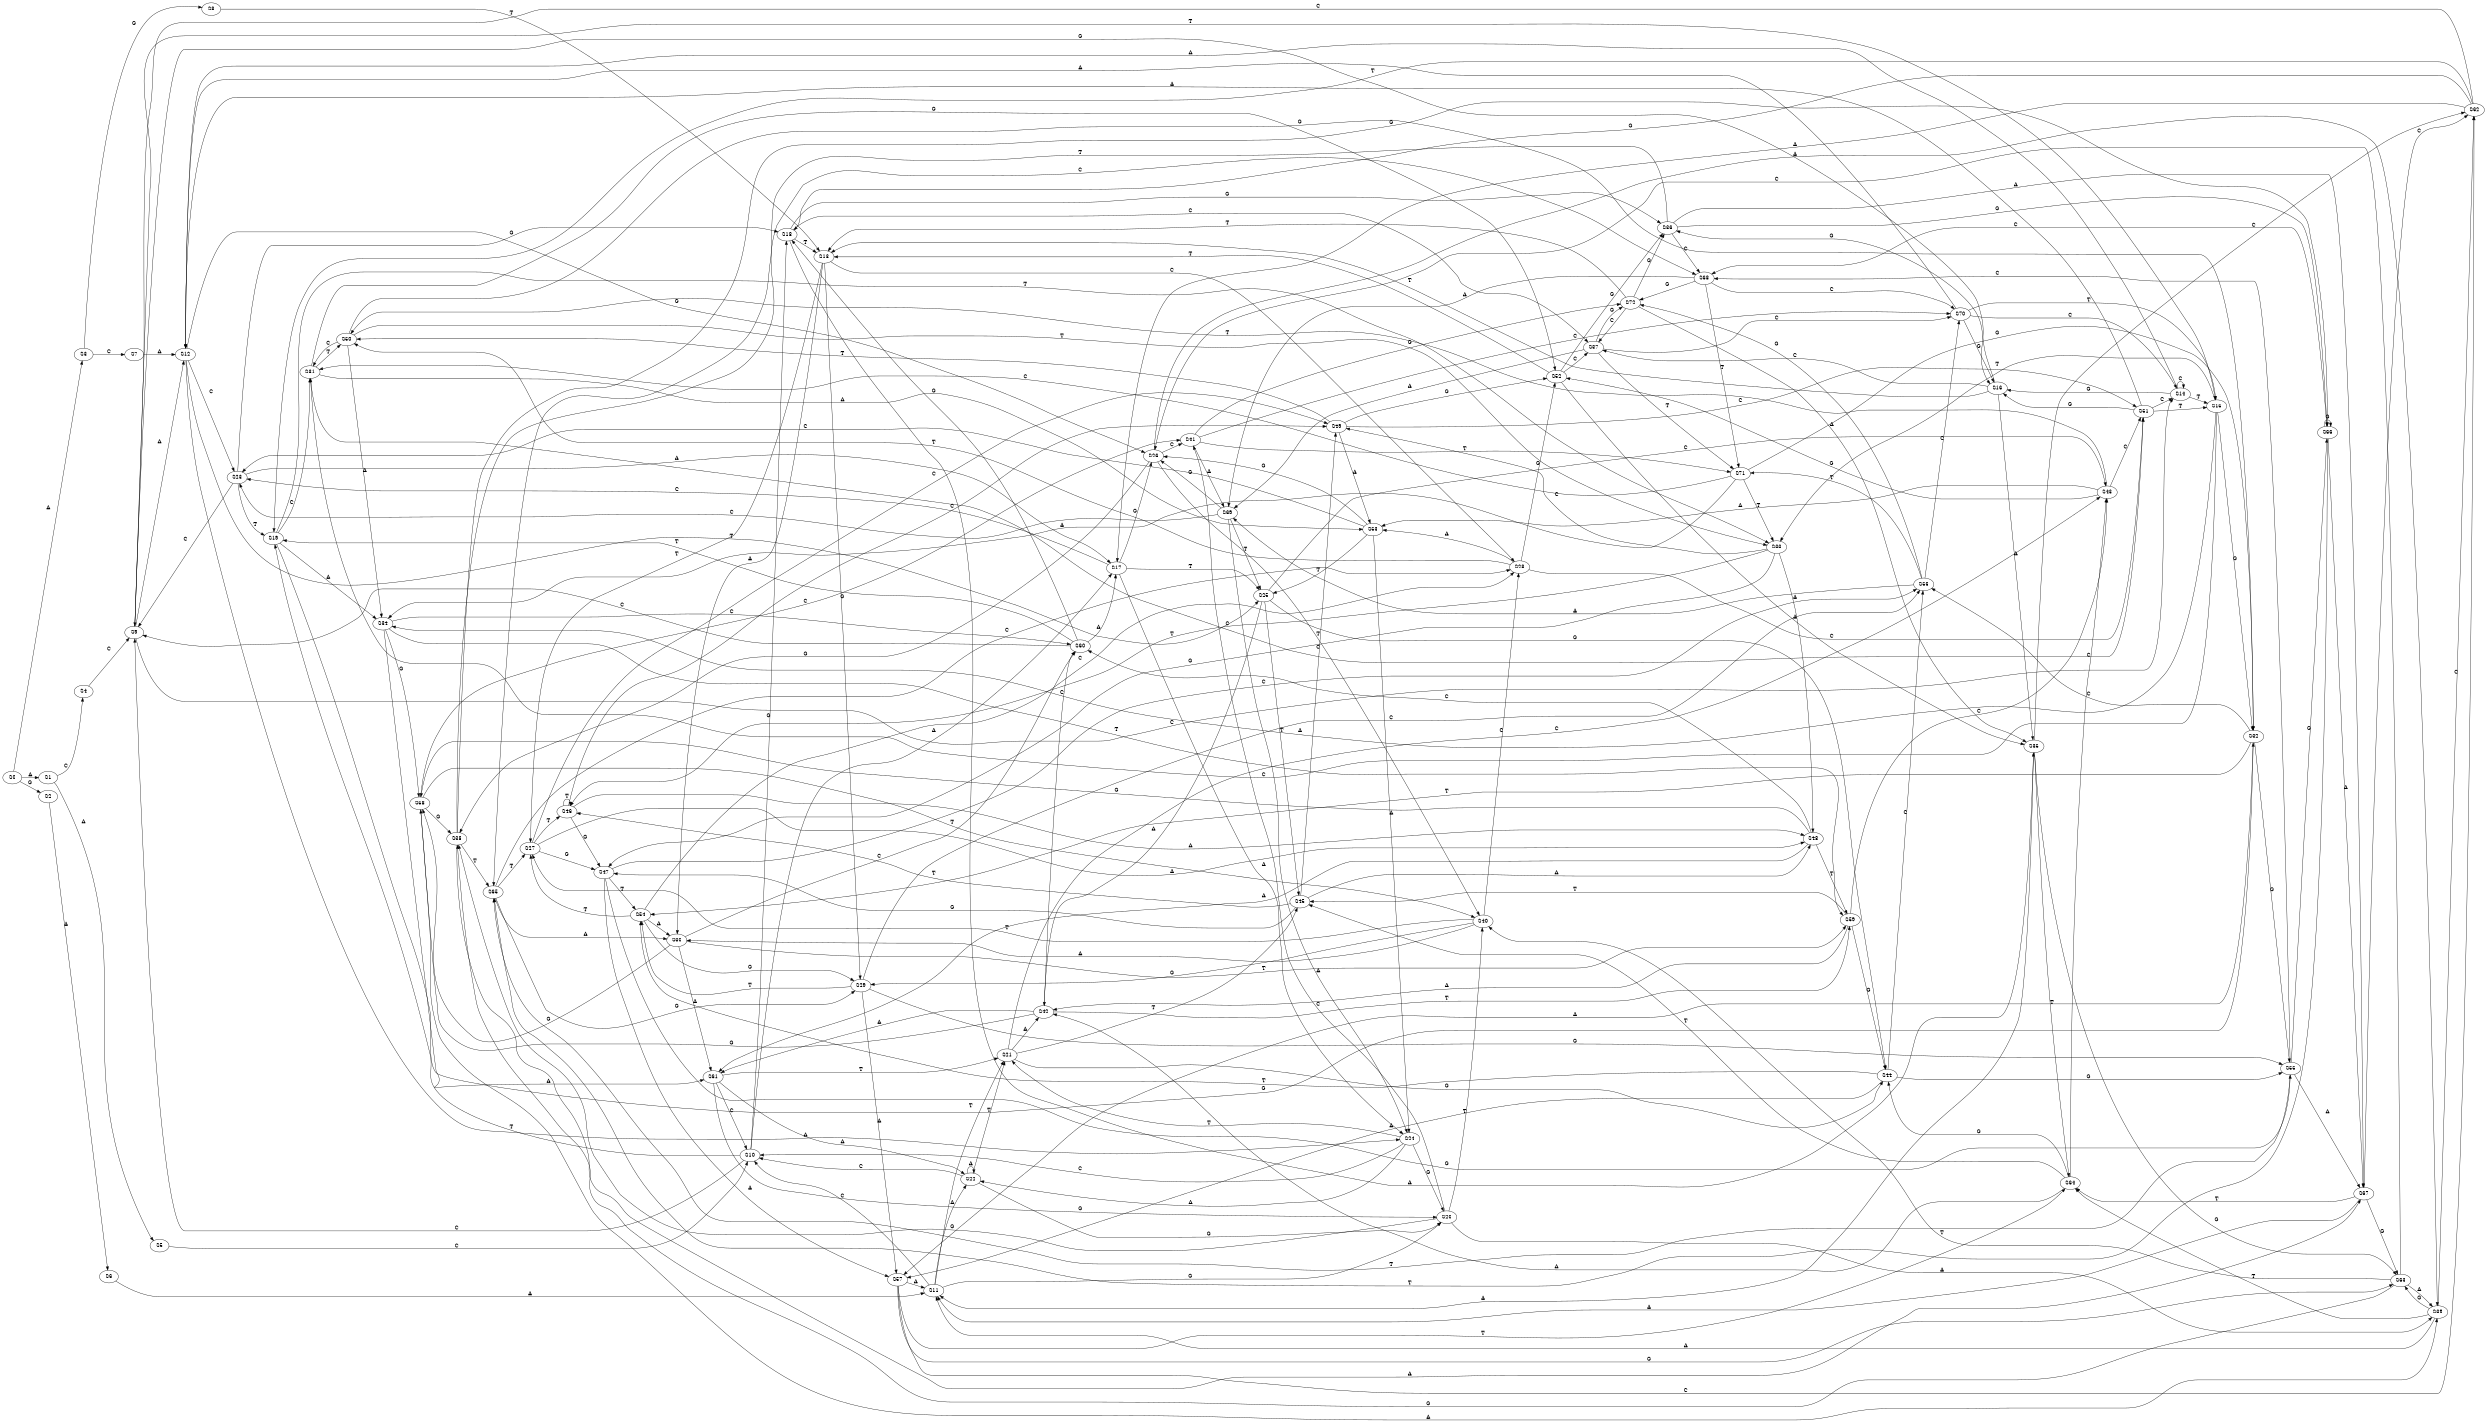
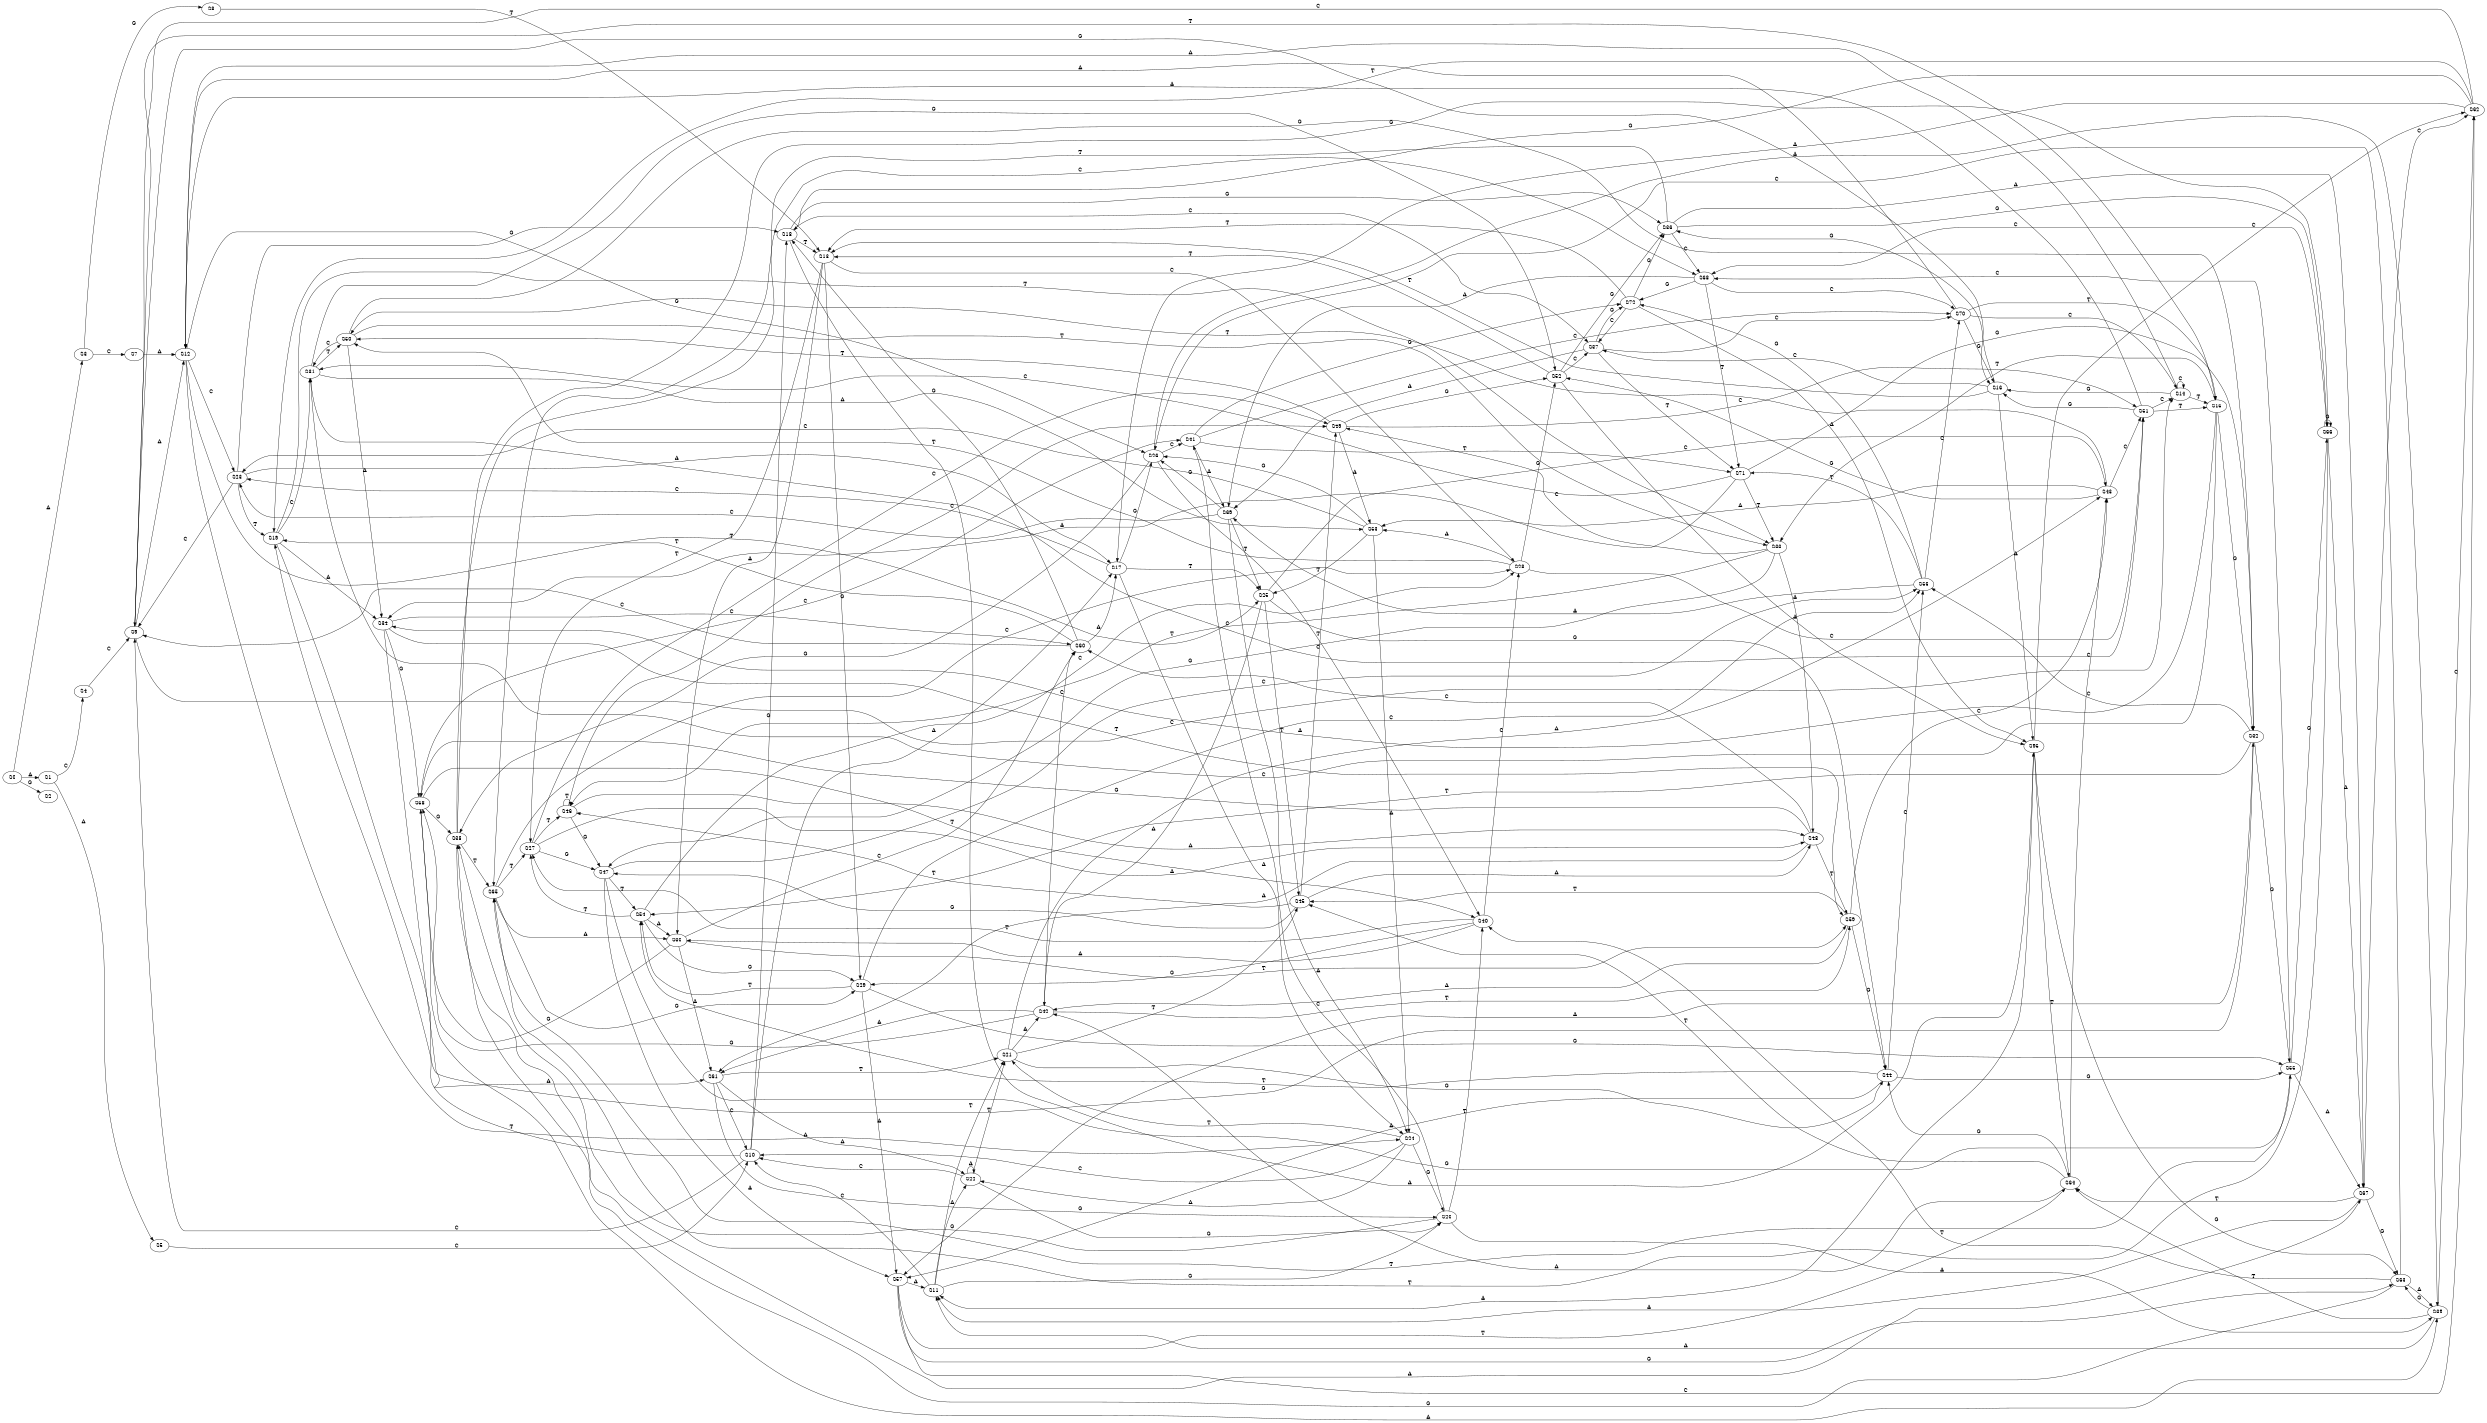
(1557, 729) -> (1557, 729)
(2034, 746) -> (2034, 746)
(109, 1277) -> none
